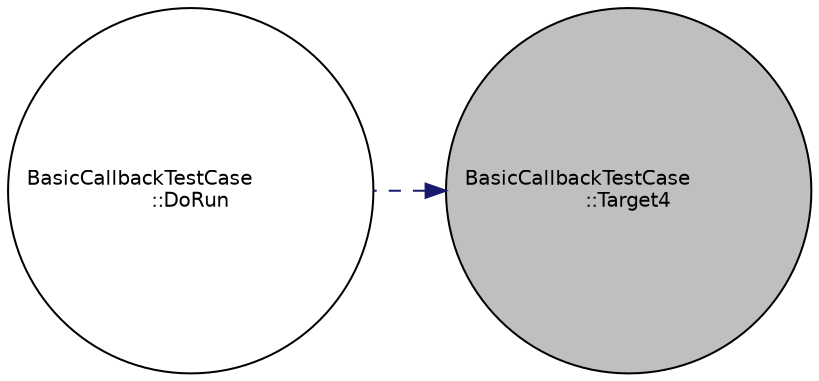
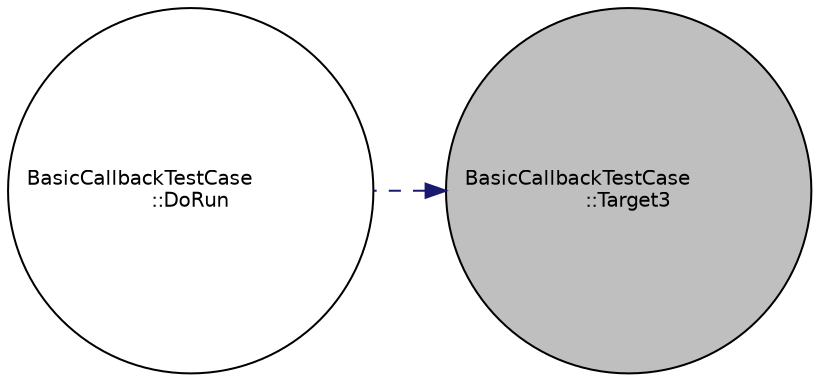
(629, 191) -> (629, 191)
